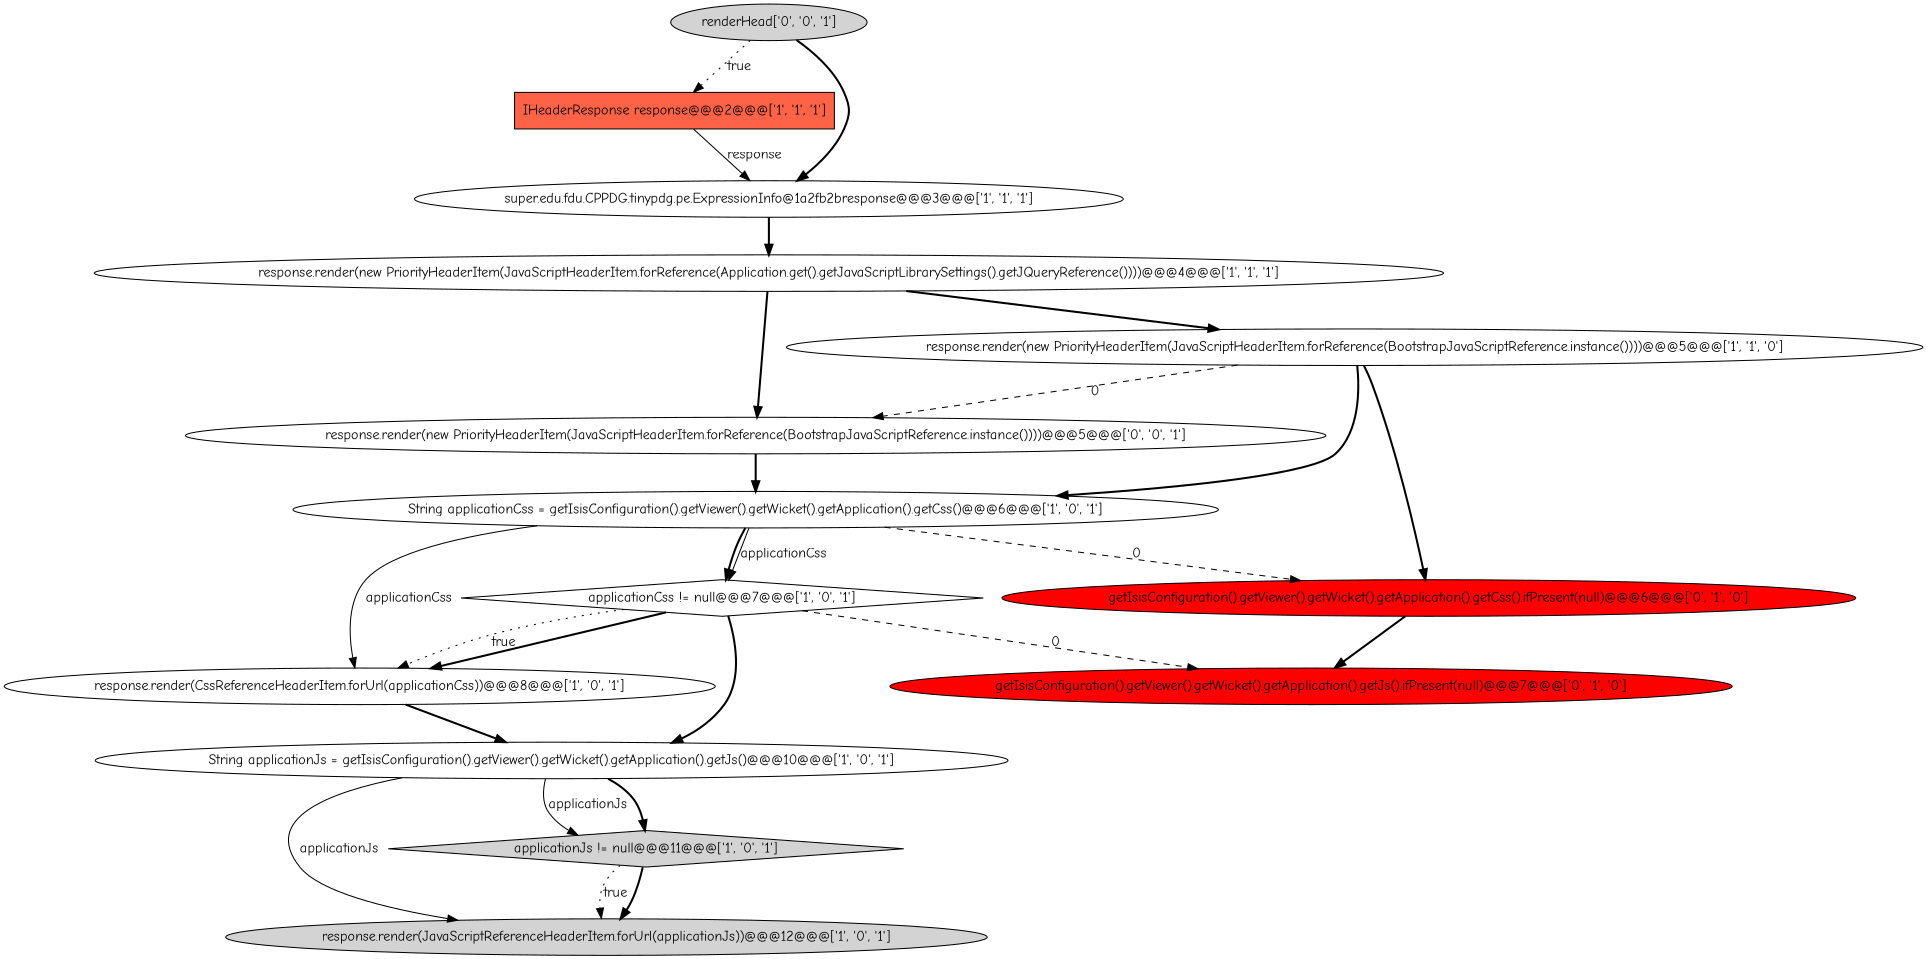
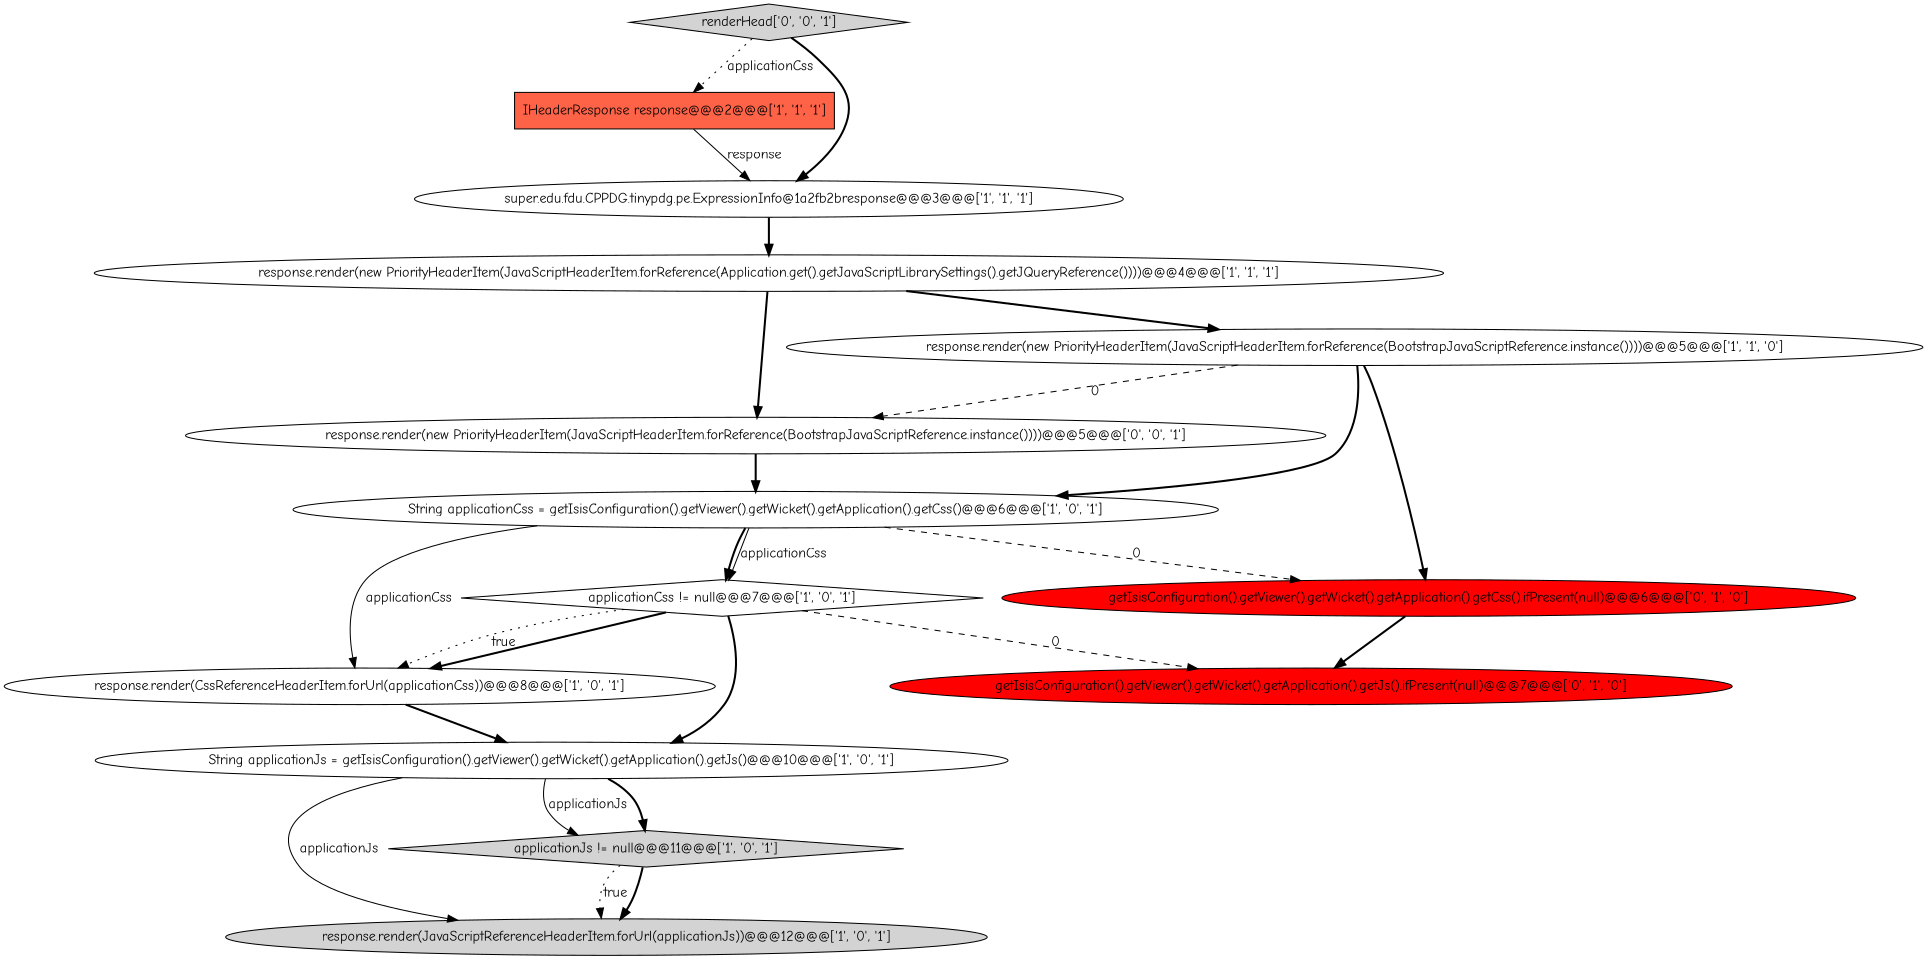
(769, 22) -> (769, 22)
(739, 67) -> (770, 67)
